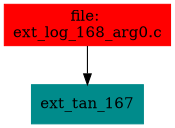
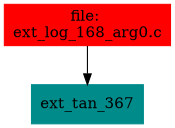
(87, 104) -> (87, 104)
